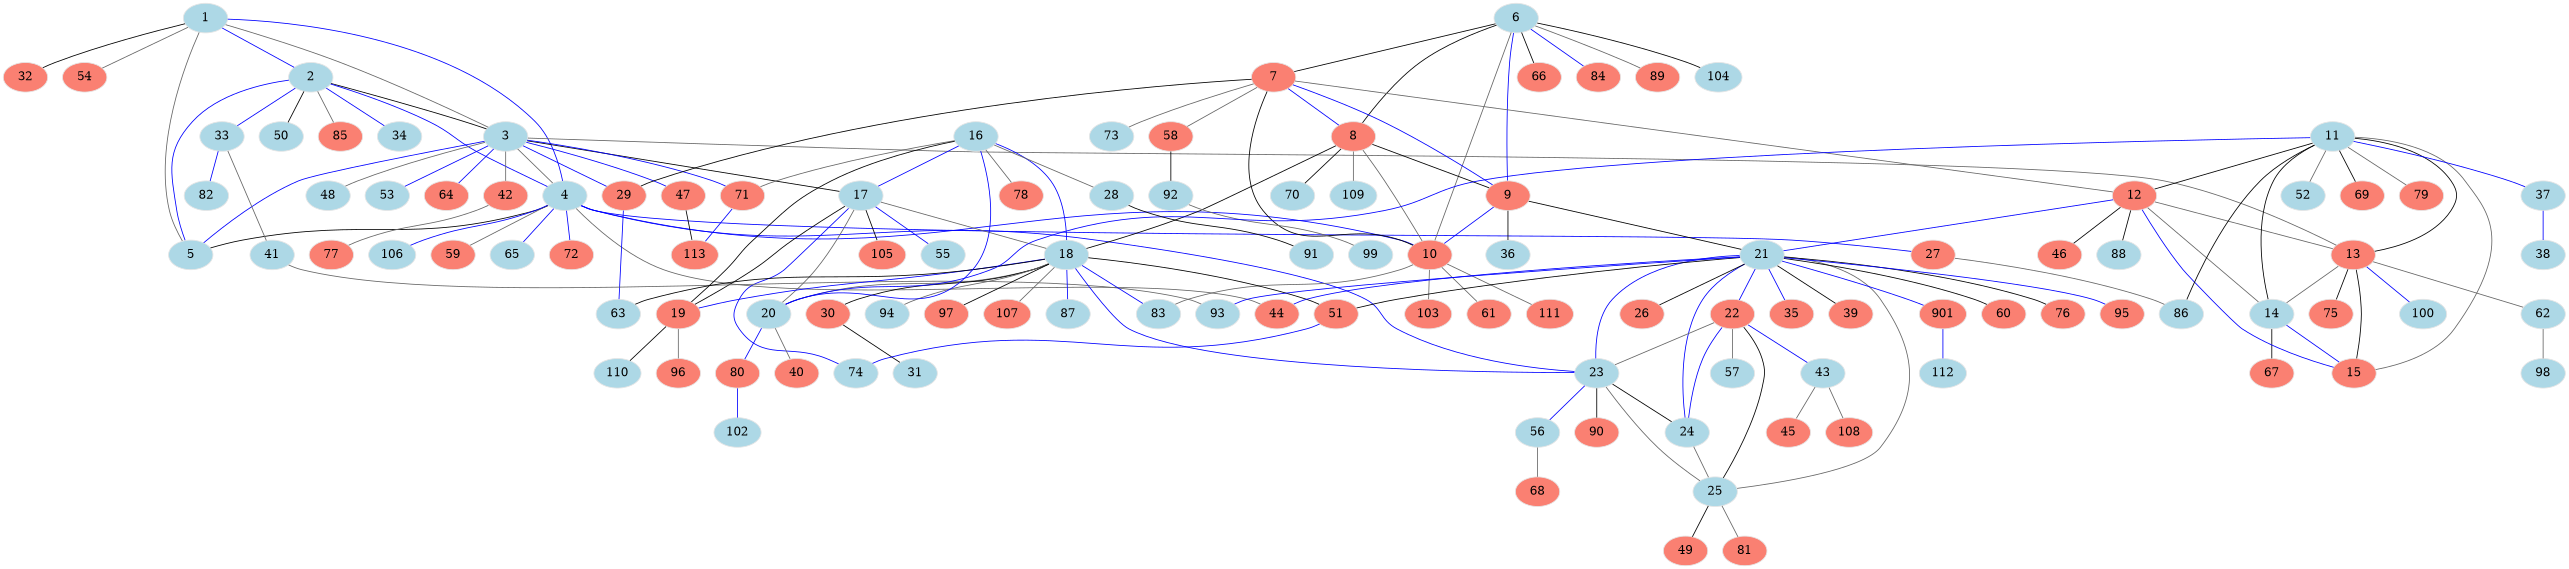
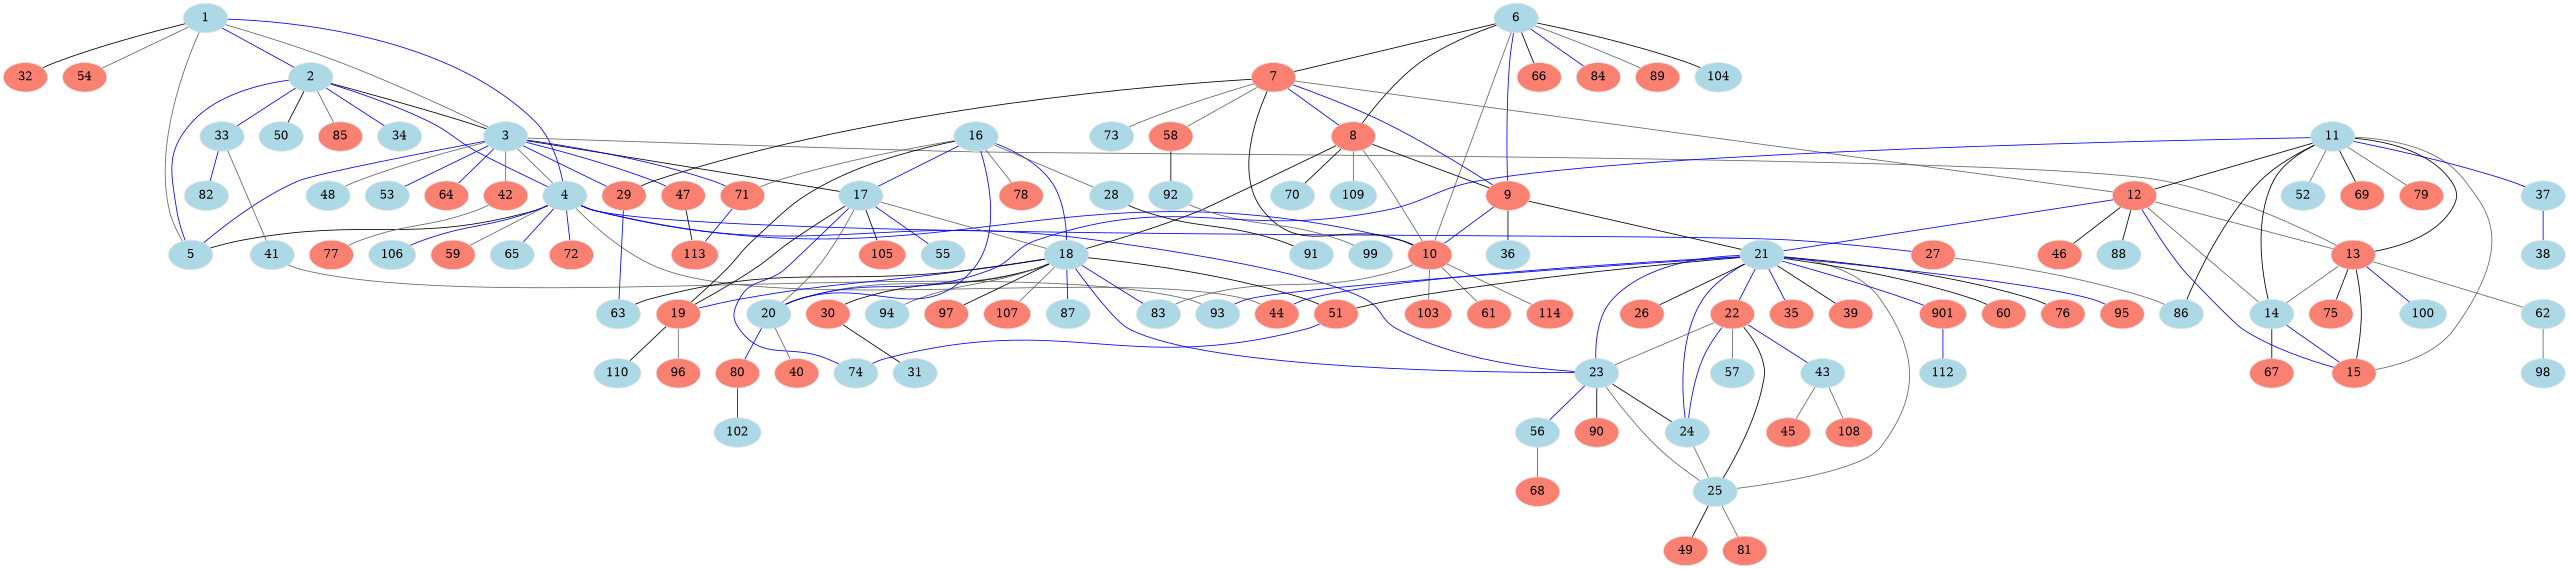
(1550, 314) -> (1550, 314)
